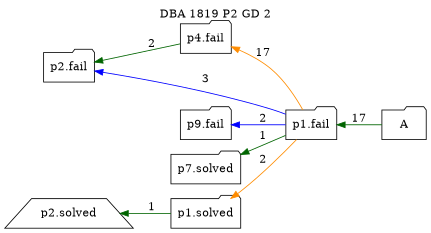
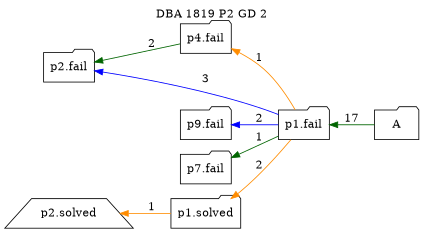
(263, 53) -> (260, 58)
(206, 169) -> (206, 169)
(150, 213) -> (150, 213)
